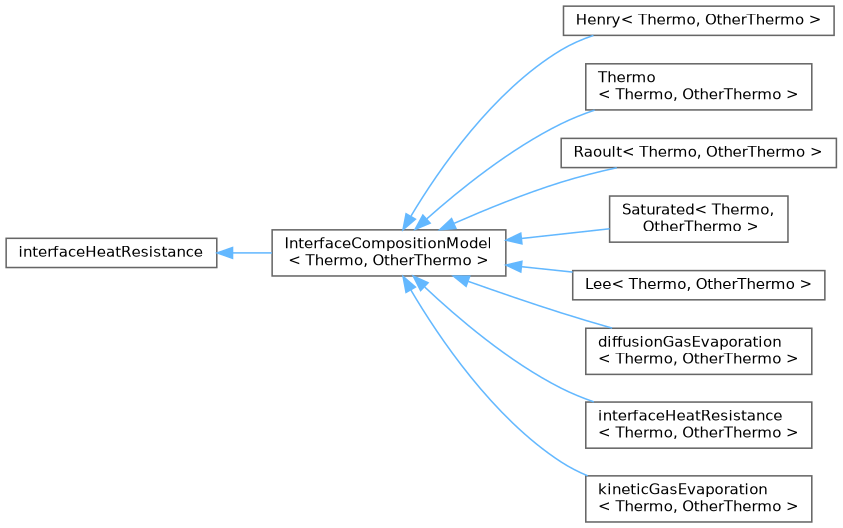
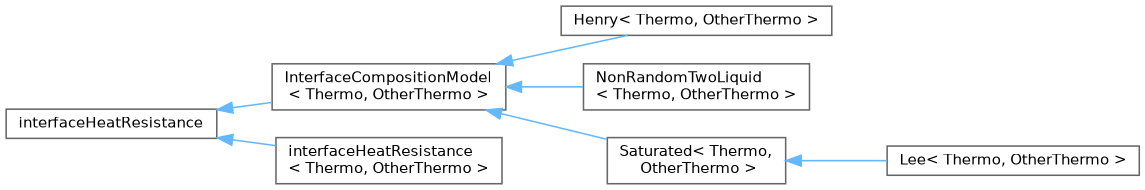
(699, 87) -> (696, 87)
(699, 153) -> none
(547, 269) -> (844, 161)
(699, 351) -> none
(504, 353) -> (254, 143)
(699, 499) -> none
